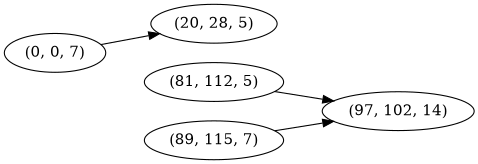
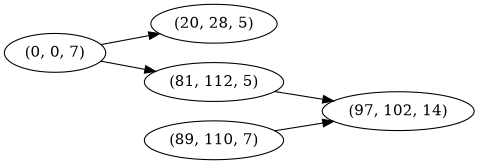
none -> (123, 65)
(214, 140) -> (214, 140)
